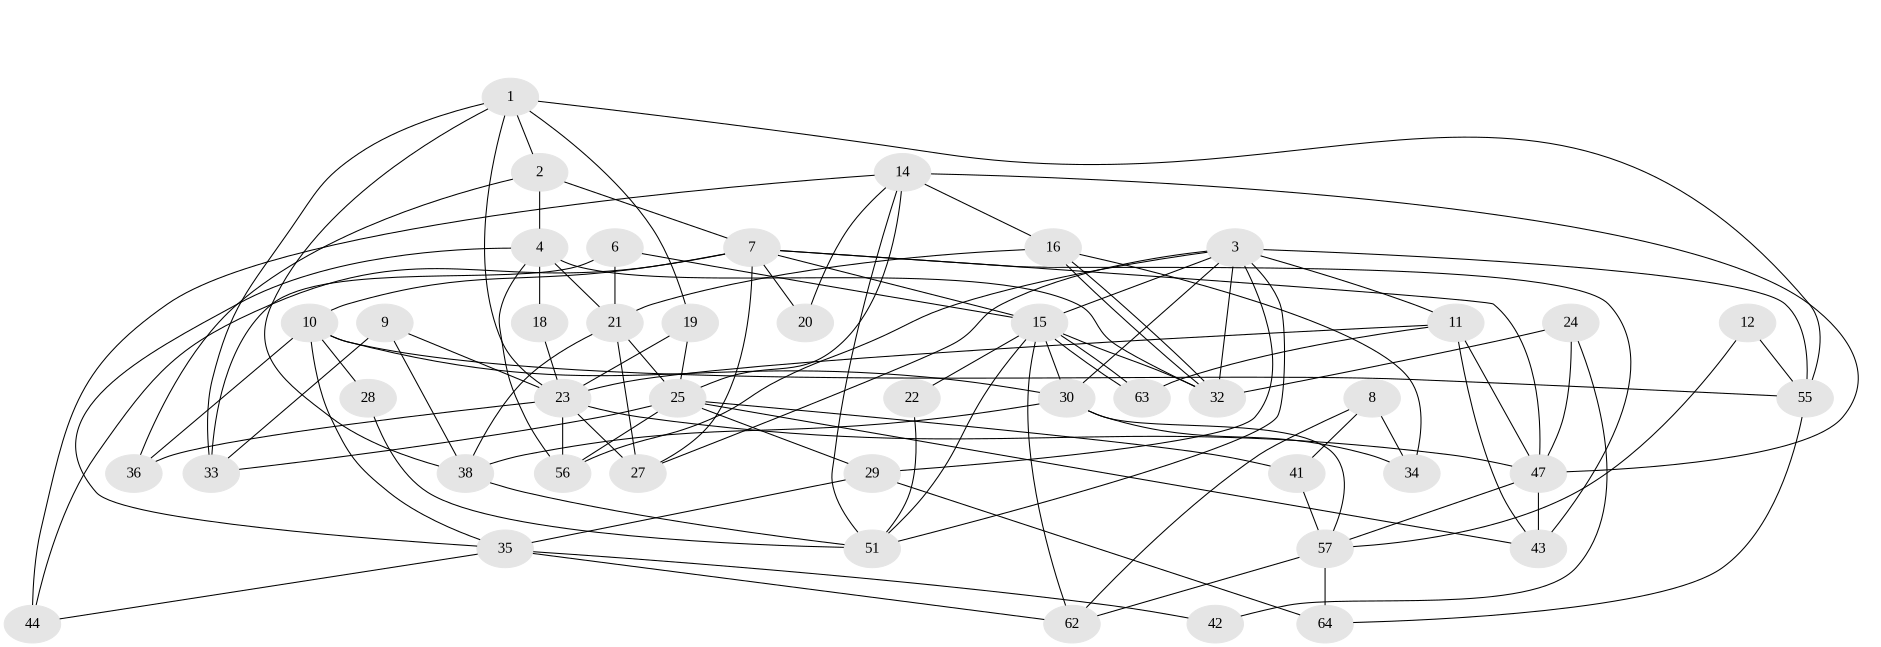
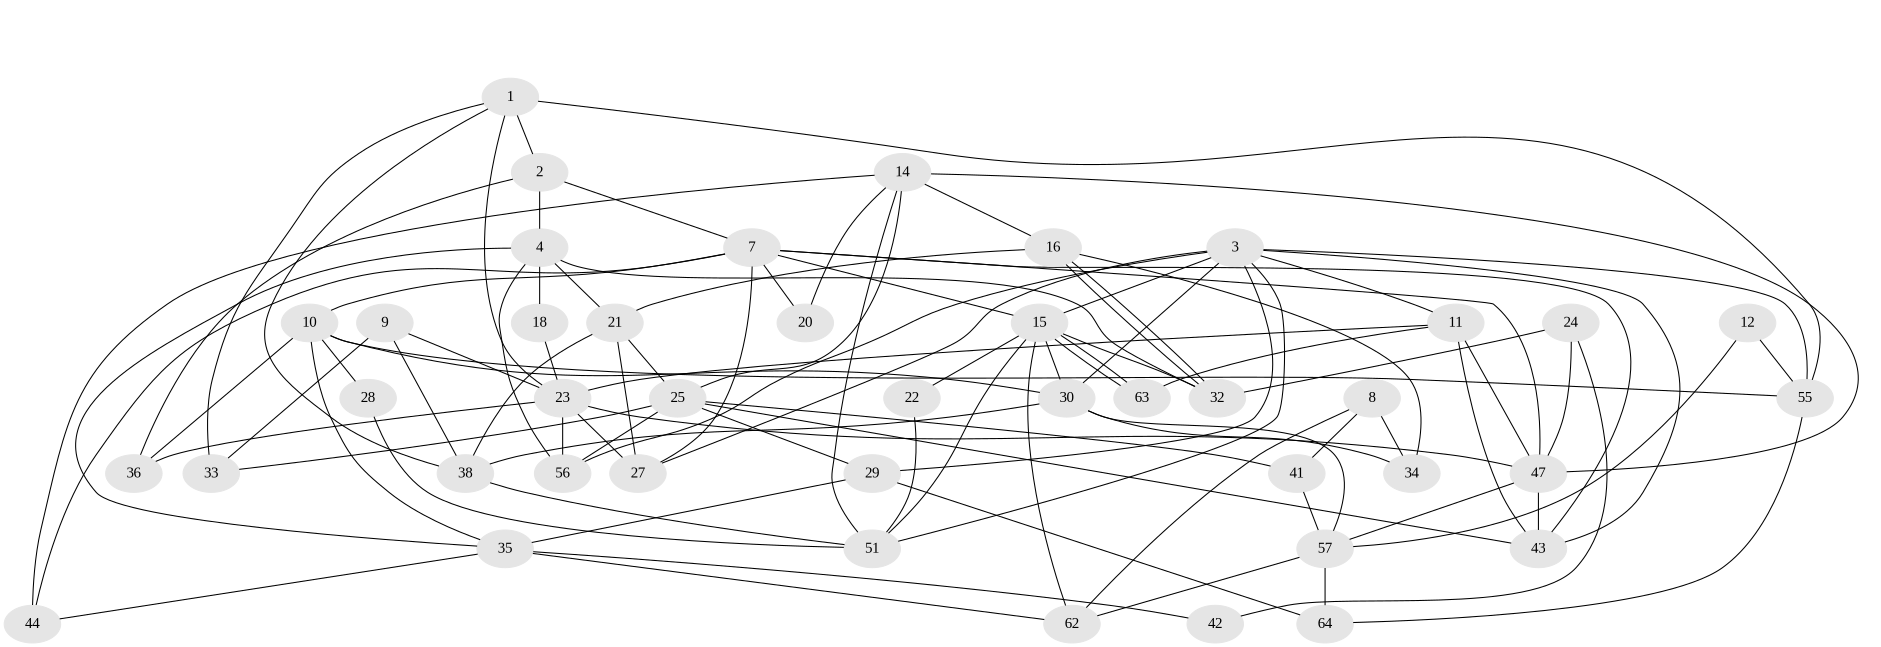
(615, 248) -> none
(690, 323) -> none
(1226, 323) -> (1604, 289)
